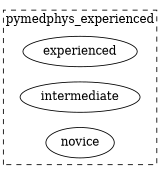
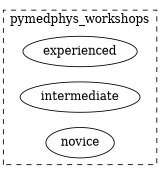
(80, 20) -> (80, 20)
